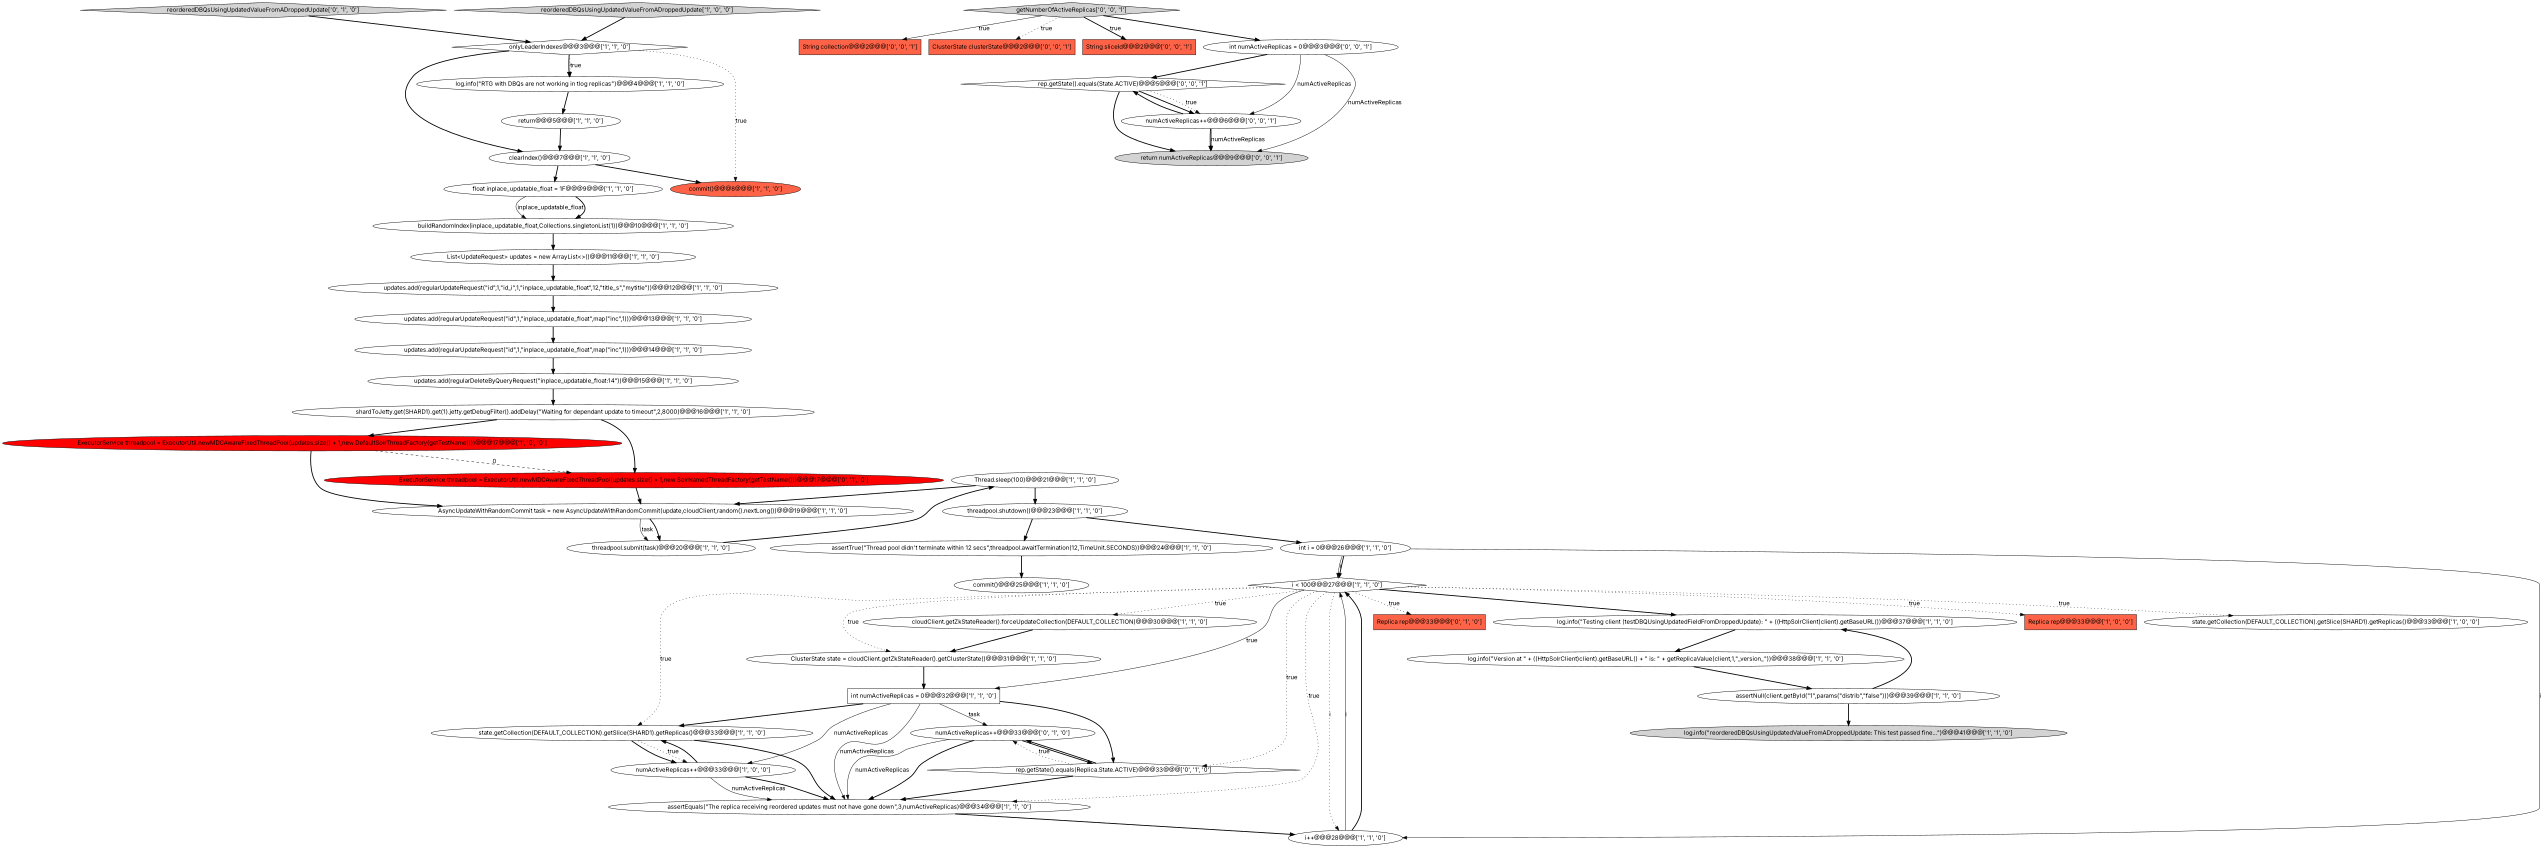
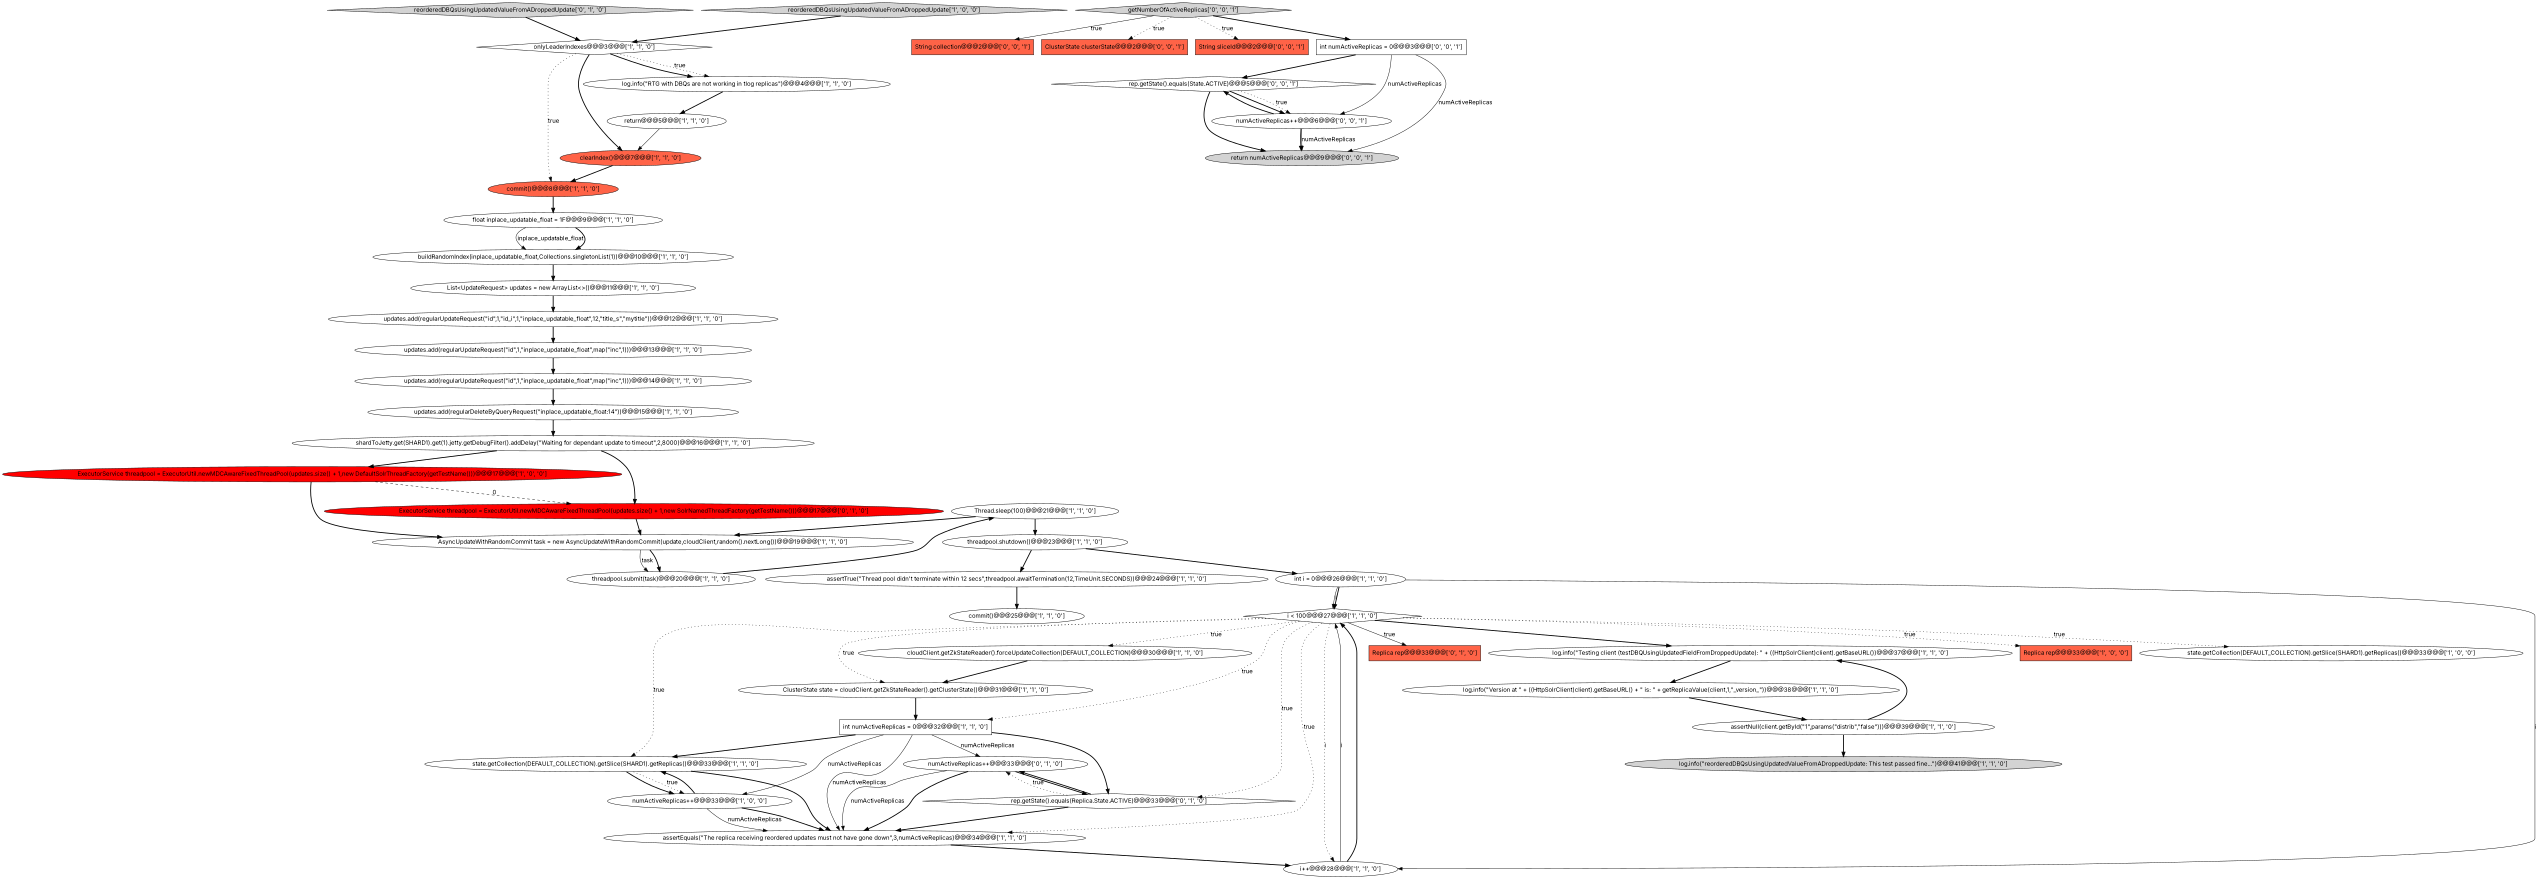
(1103, 27) -> (1215, 27)
(1301, 47) -> (1391, 47)
(560, 137) -> (650, 138)
(560, 158) -> (631, 158)
(557, 172) -> (553, 203)
(1380, 602) -> (1375, 633)
(1163, 662) -> (1157, 694)
(974, 715) -> (988, 746)
